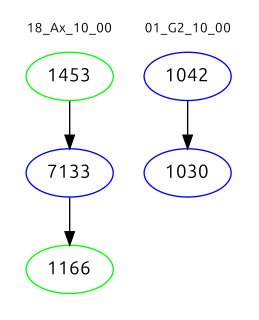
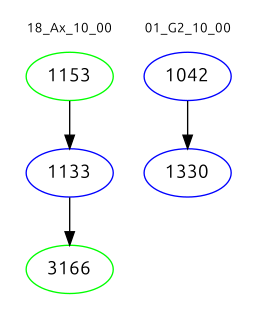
(70, 76) -> (70, 76)
(70, 173) -> (70, 173)
(188, 173) -> (188, 173)
(70, 269) -> (70, 269)
